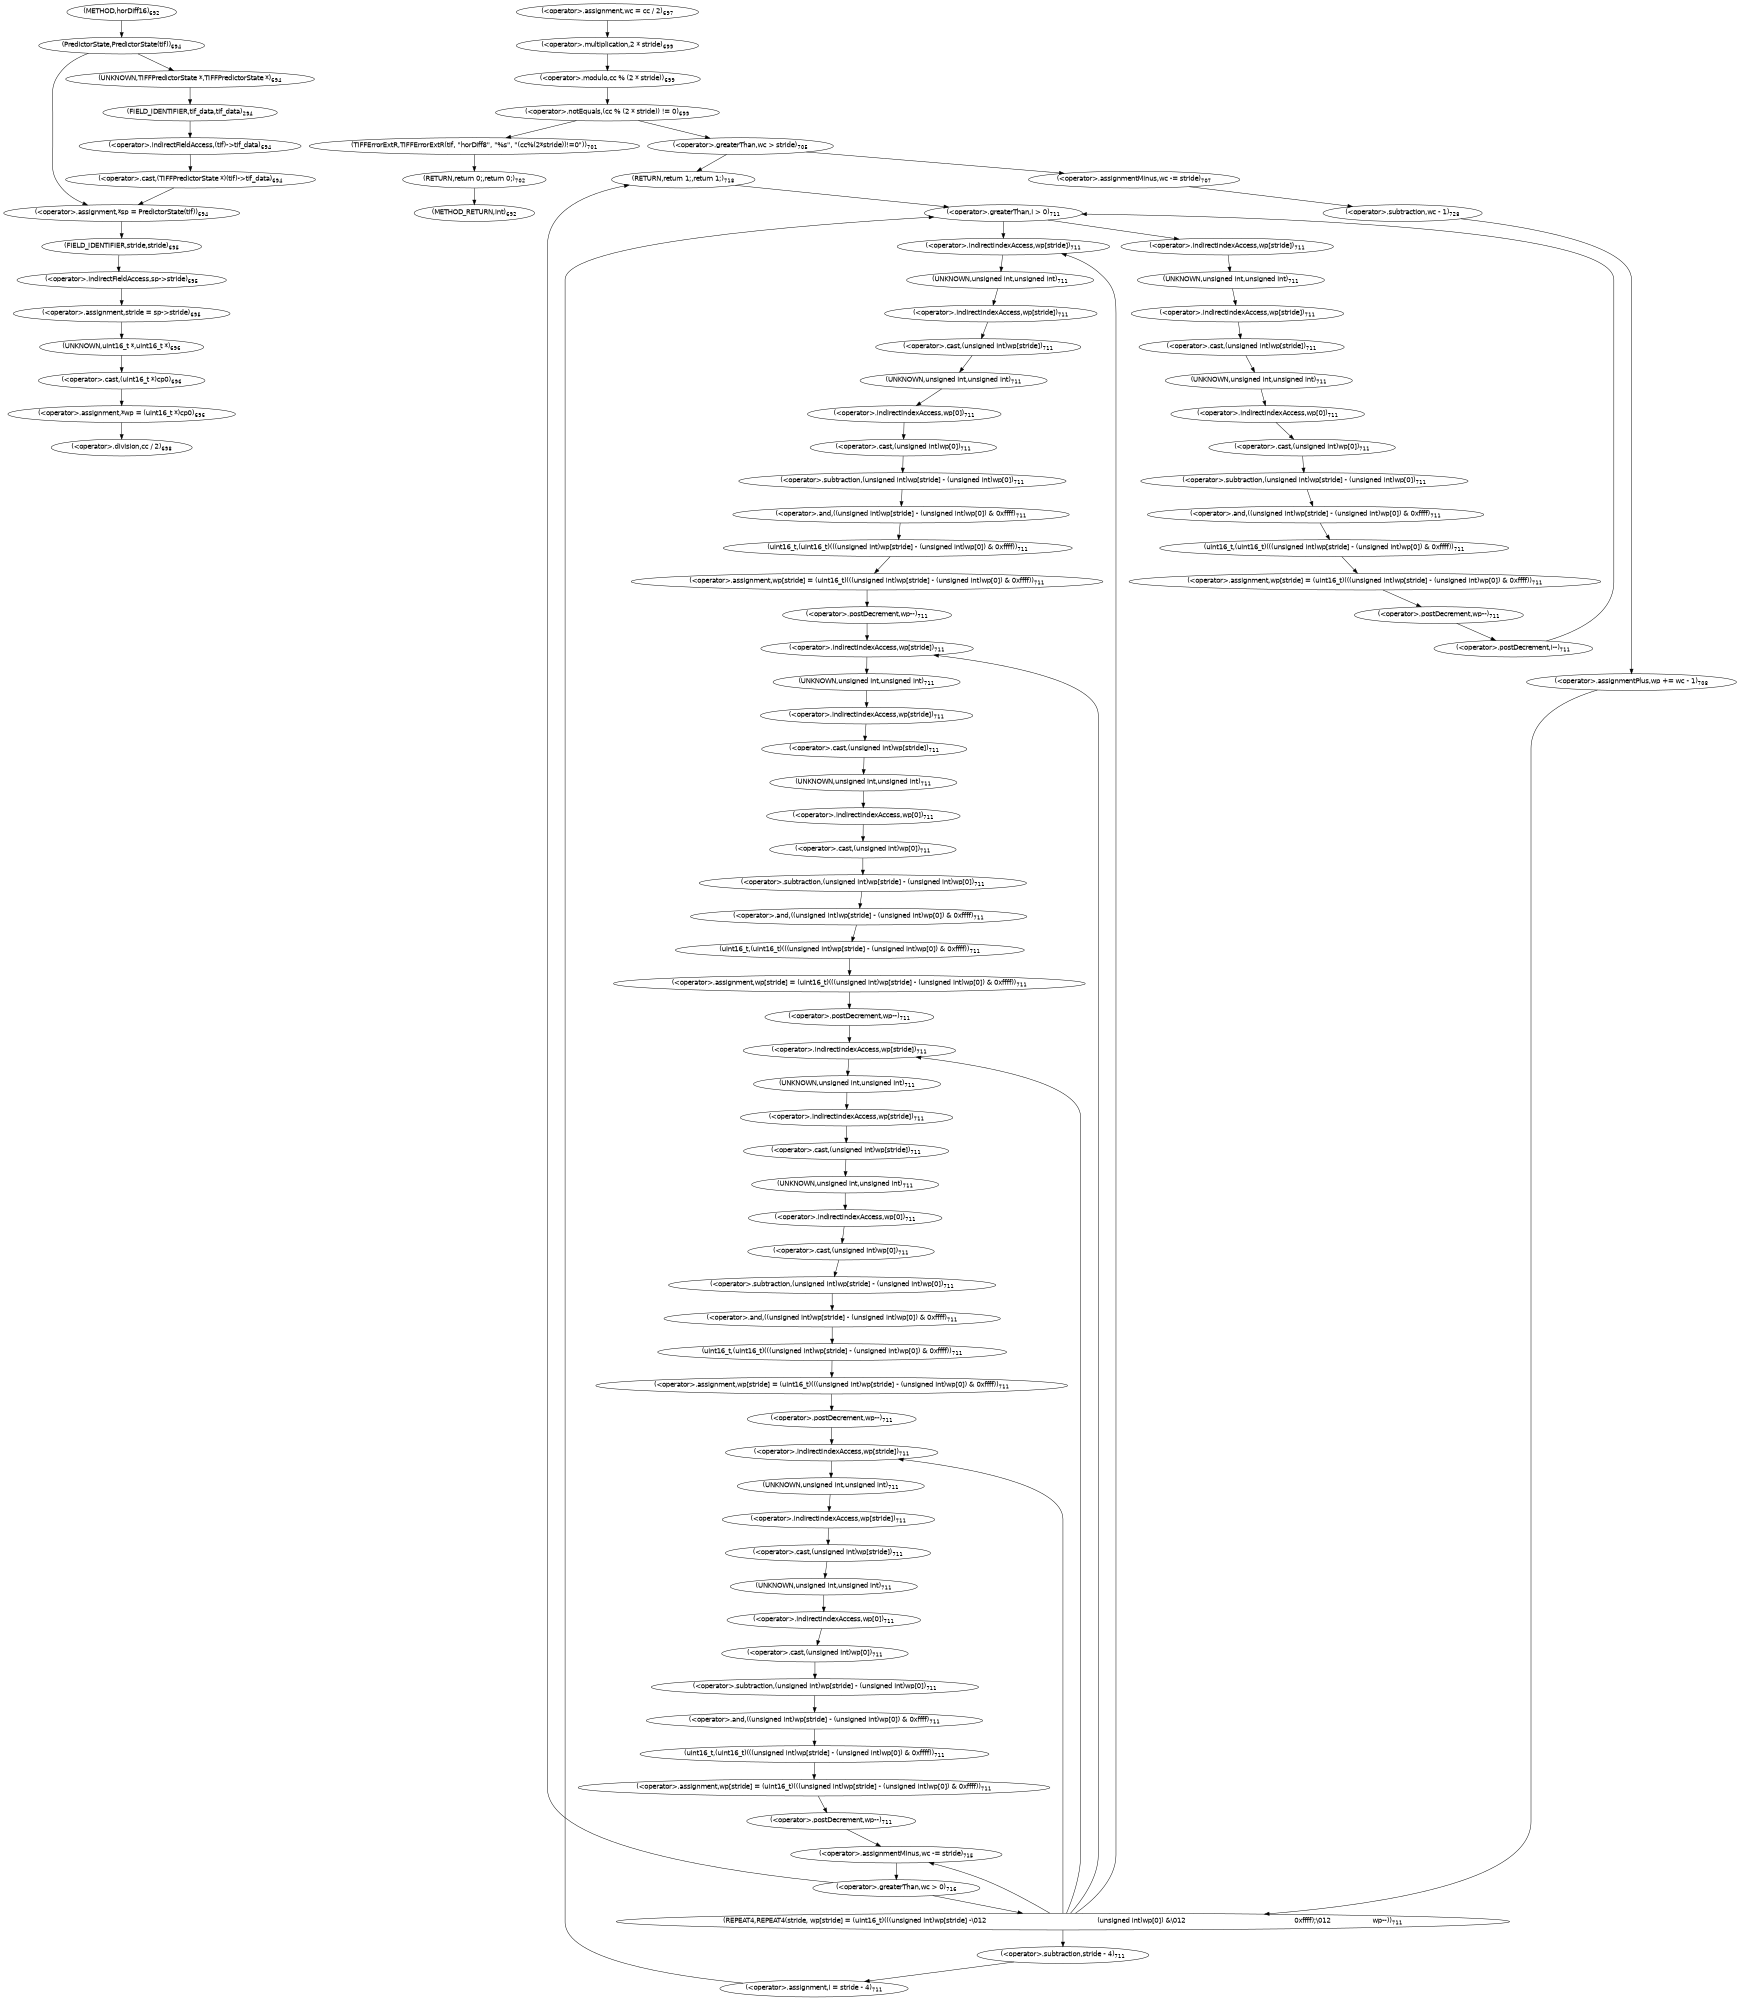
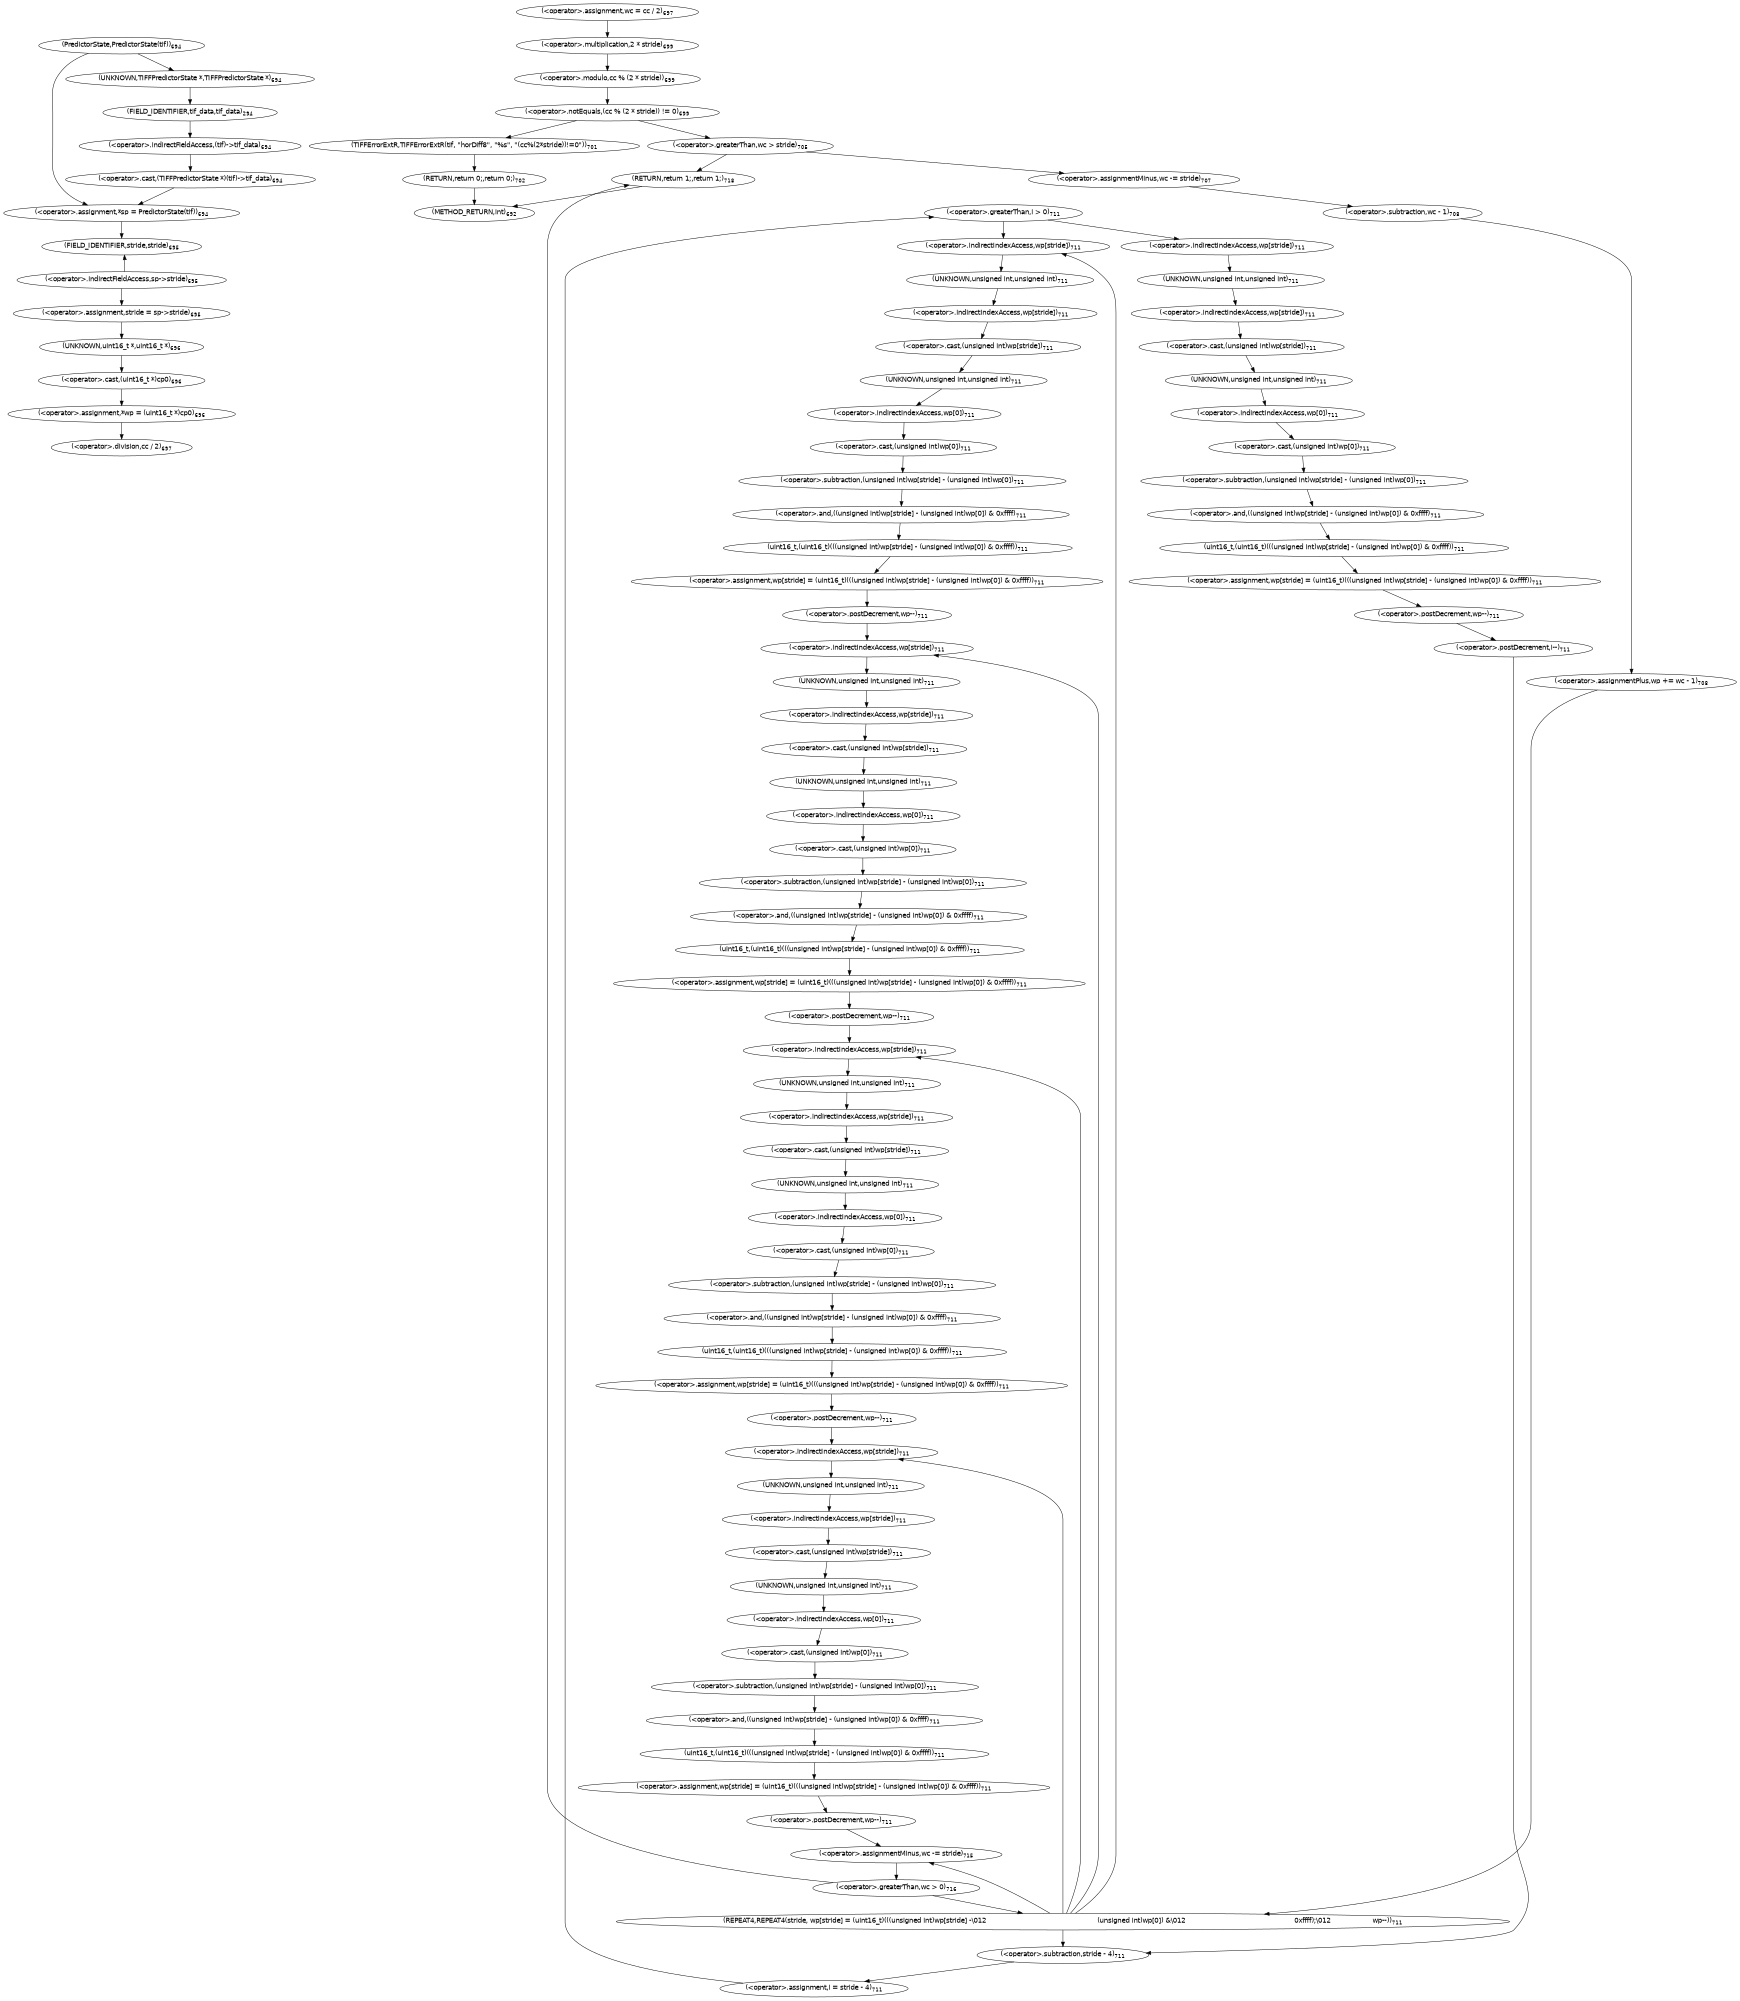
(122, 12) -> none
(840, 196) -> (580, 196)
(1455, 212) -> (1455, 212)
(1554, 247) -> (1513, 1478)
(119, 261) -> (125, 266)
(167, 447) -> (167, 447)
